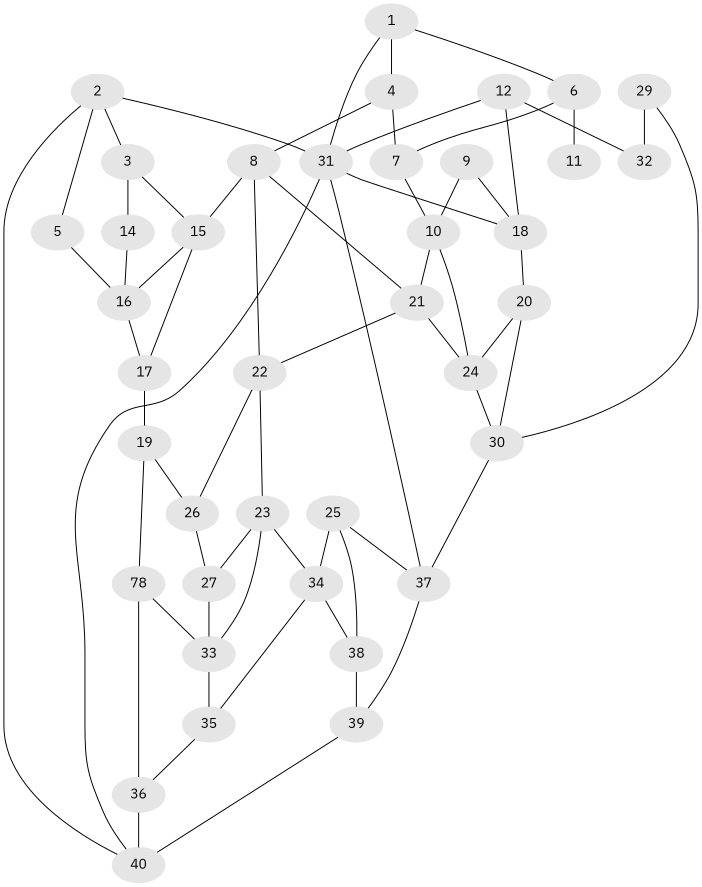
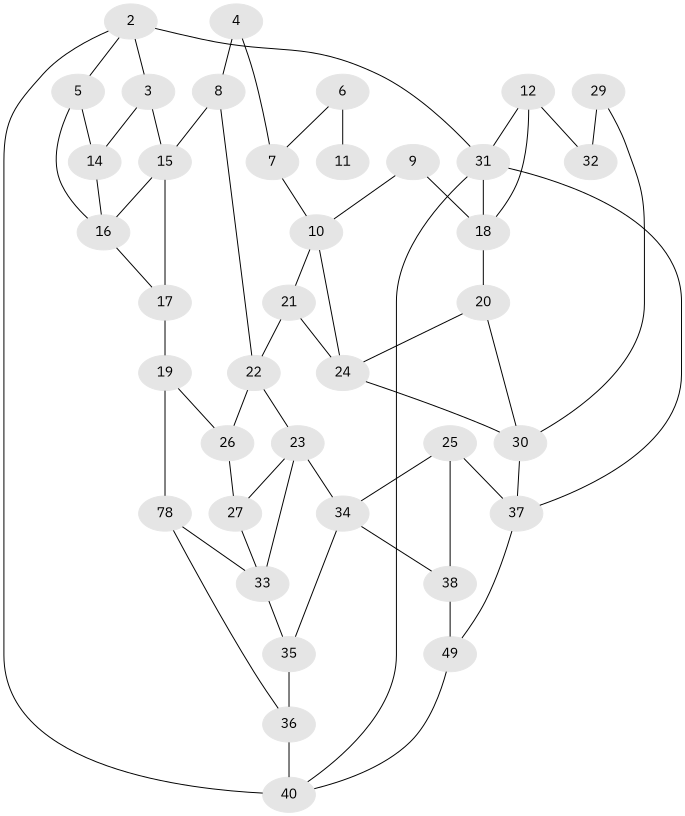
(392, 21) -> none
none -> (86, 127)
(335, 232) -> none
(356, 724) -> (450, 654)
